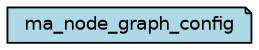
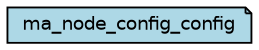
(129, 25) -> (129, 25)
